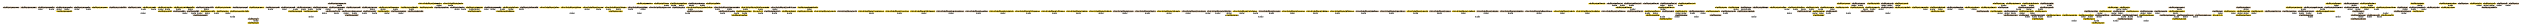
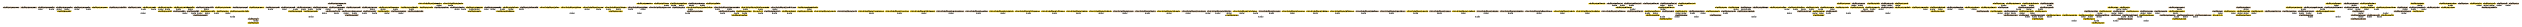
(64, 11) -> (64, 11)
